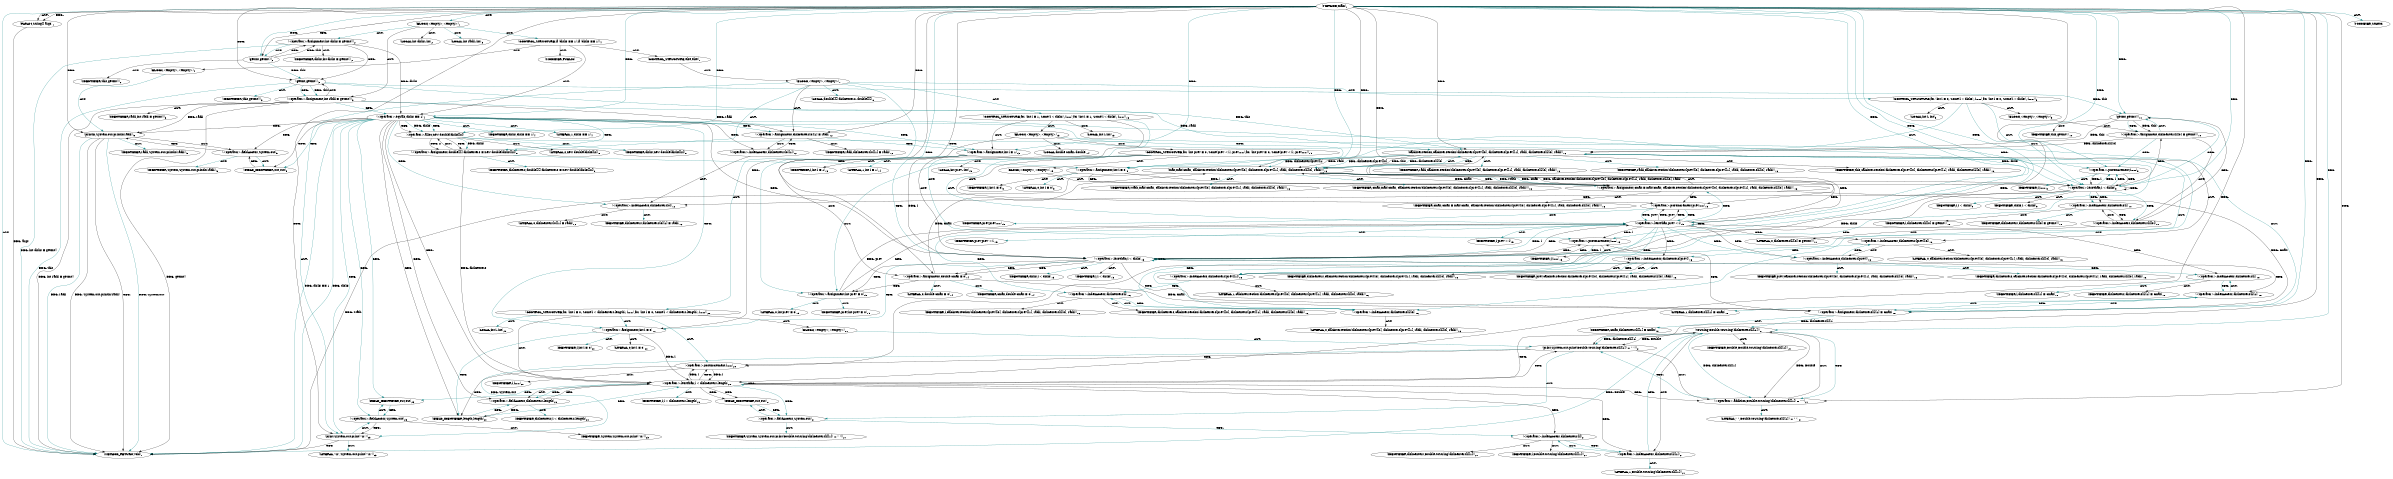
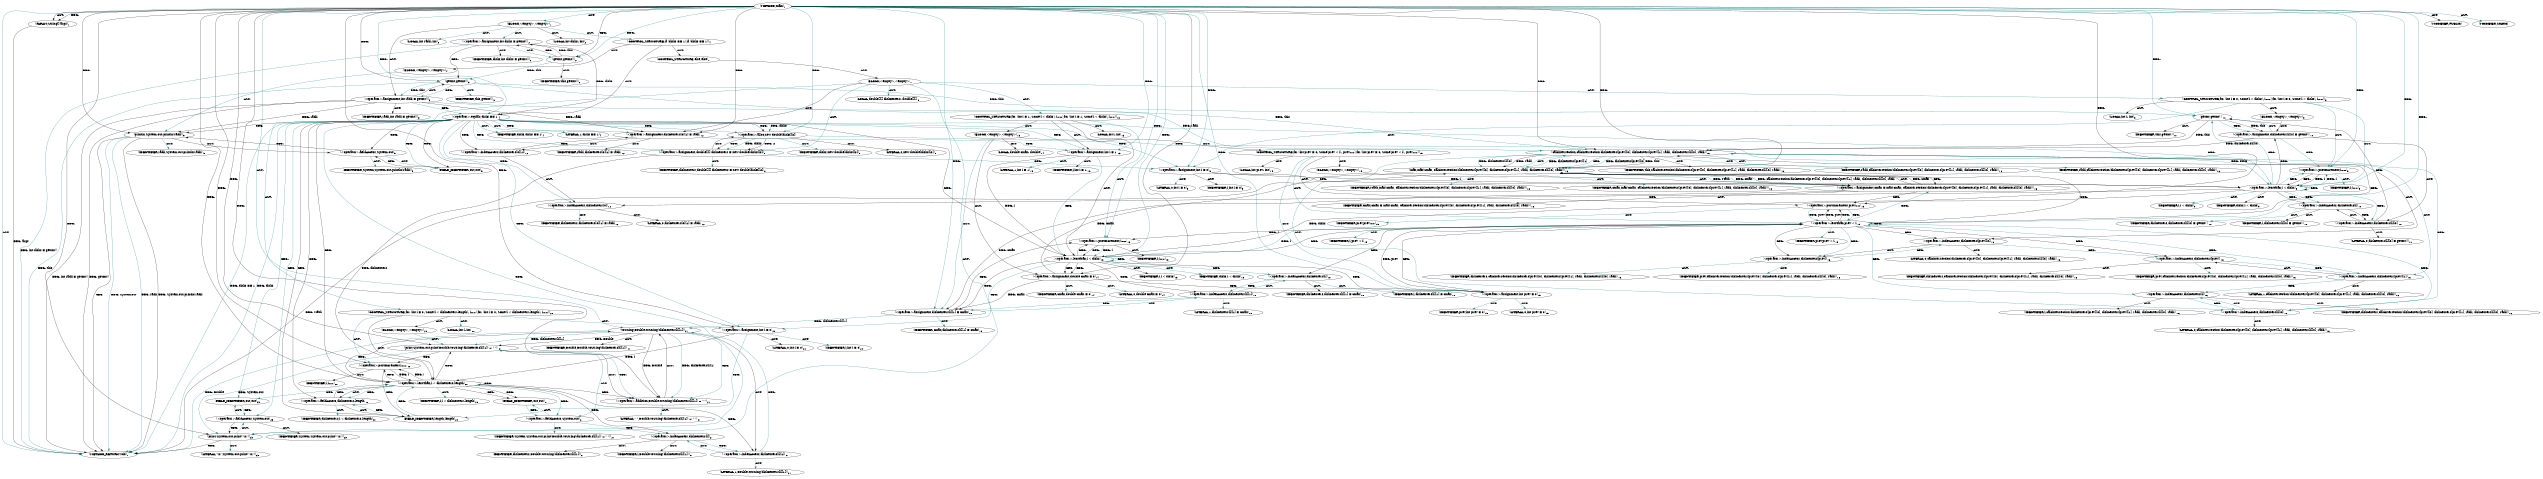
(560, 50) -> (1616, 7)
(880, 170) -> (1032, 170)
(2332, 170) -> (261, 170)
(515, 410) -> (364, 410)
